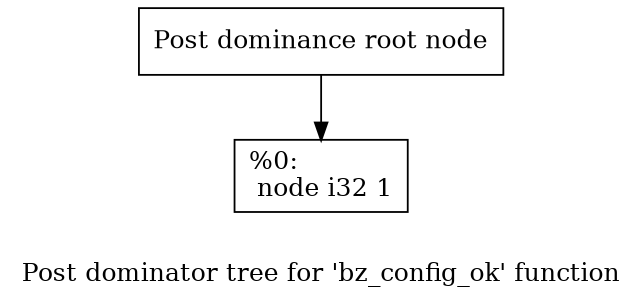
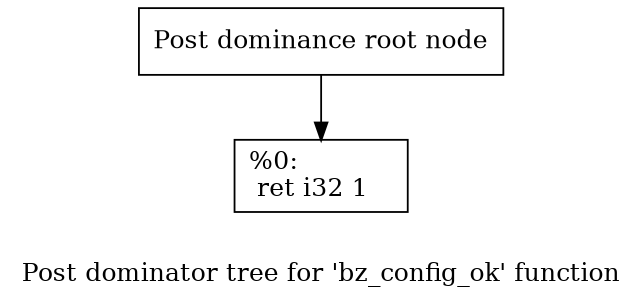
(321, 189) -> (309, 189)
